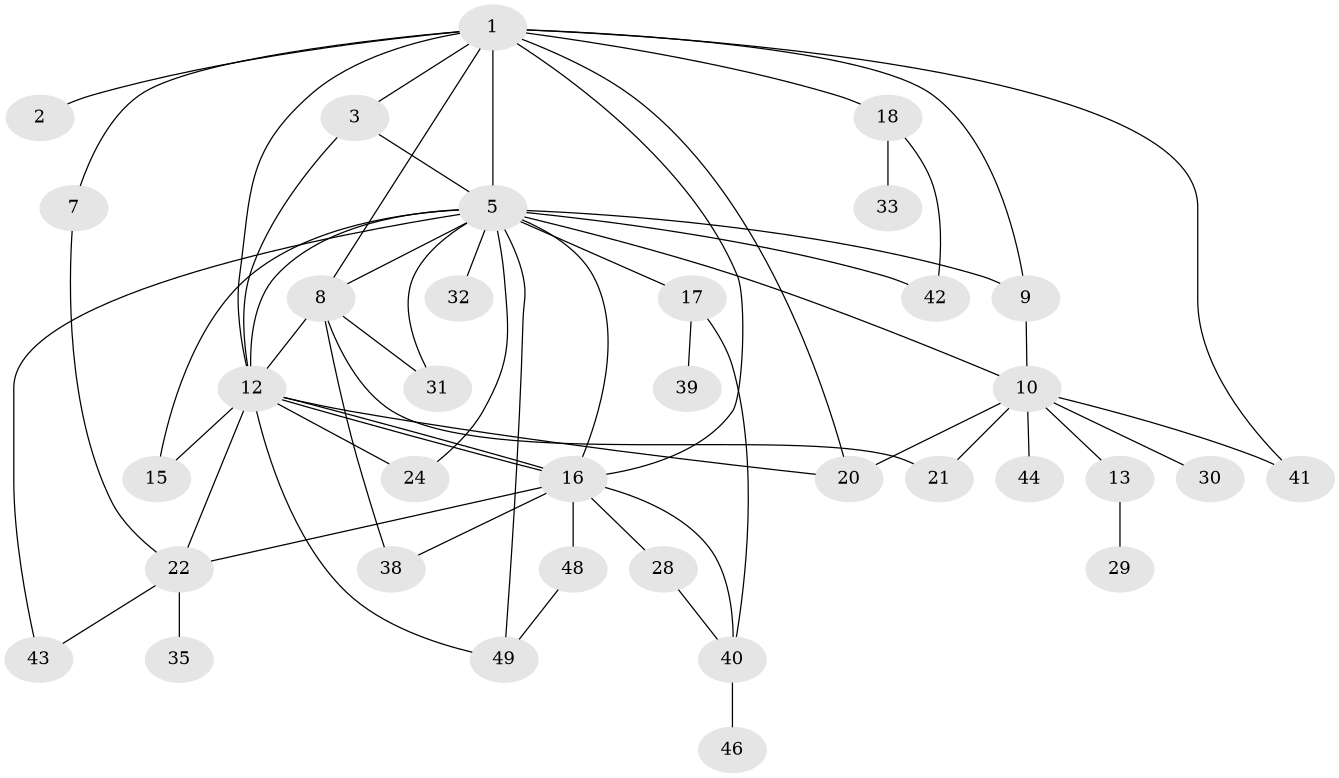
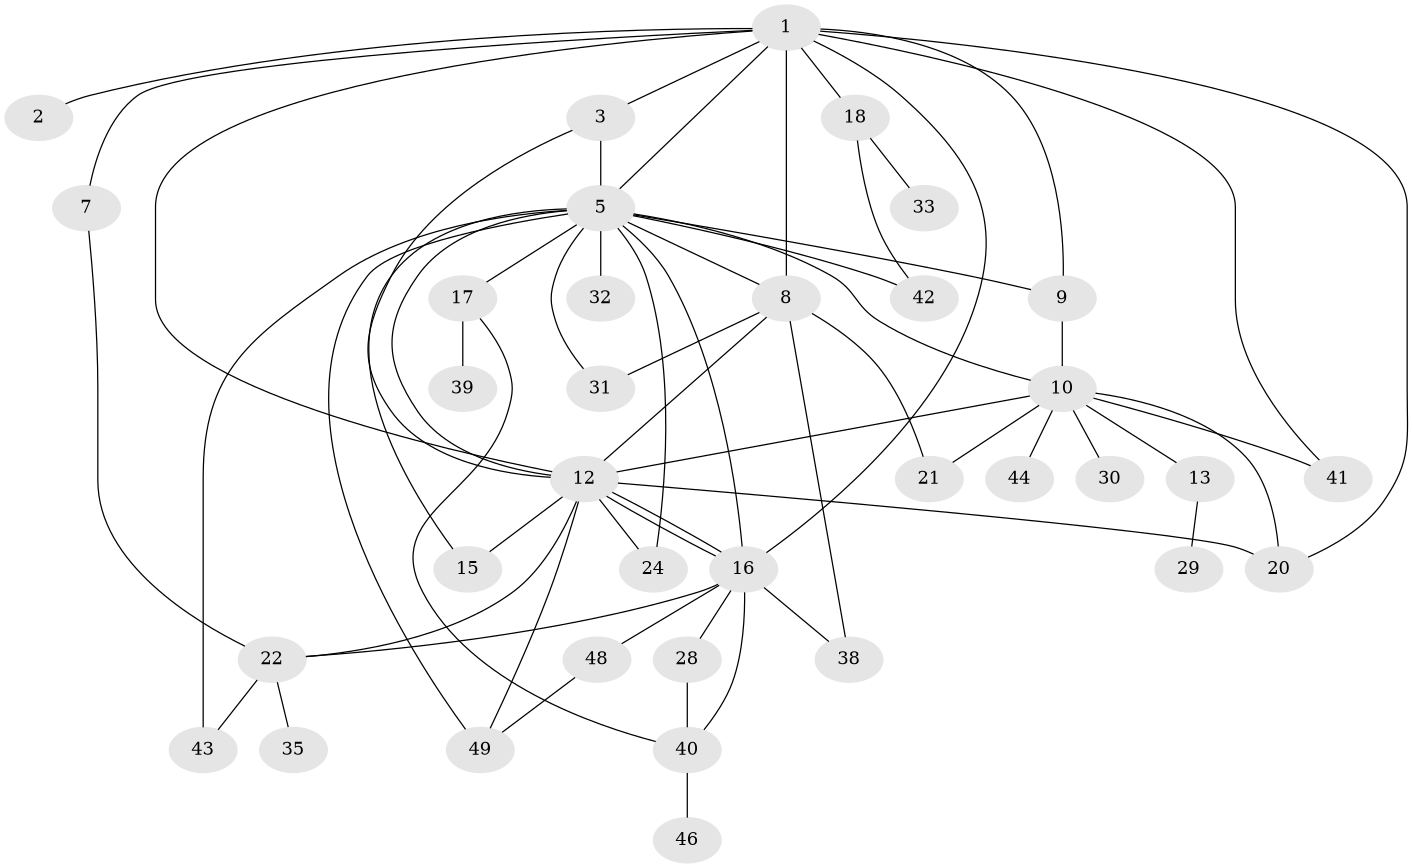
none -> (823, 434)
